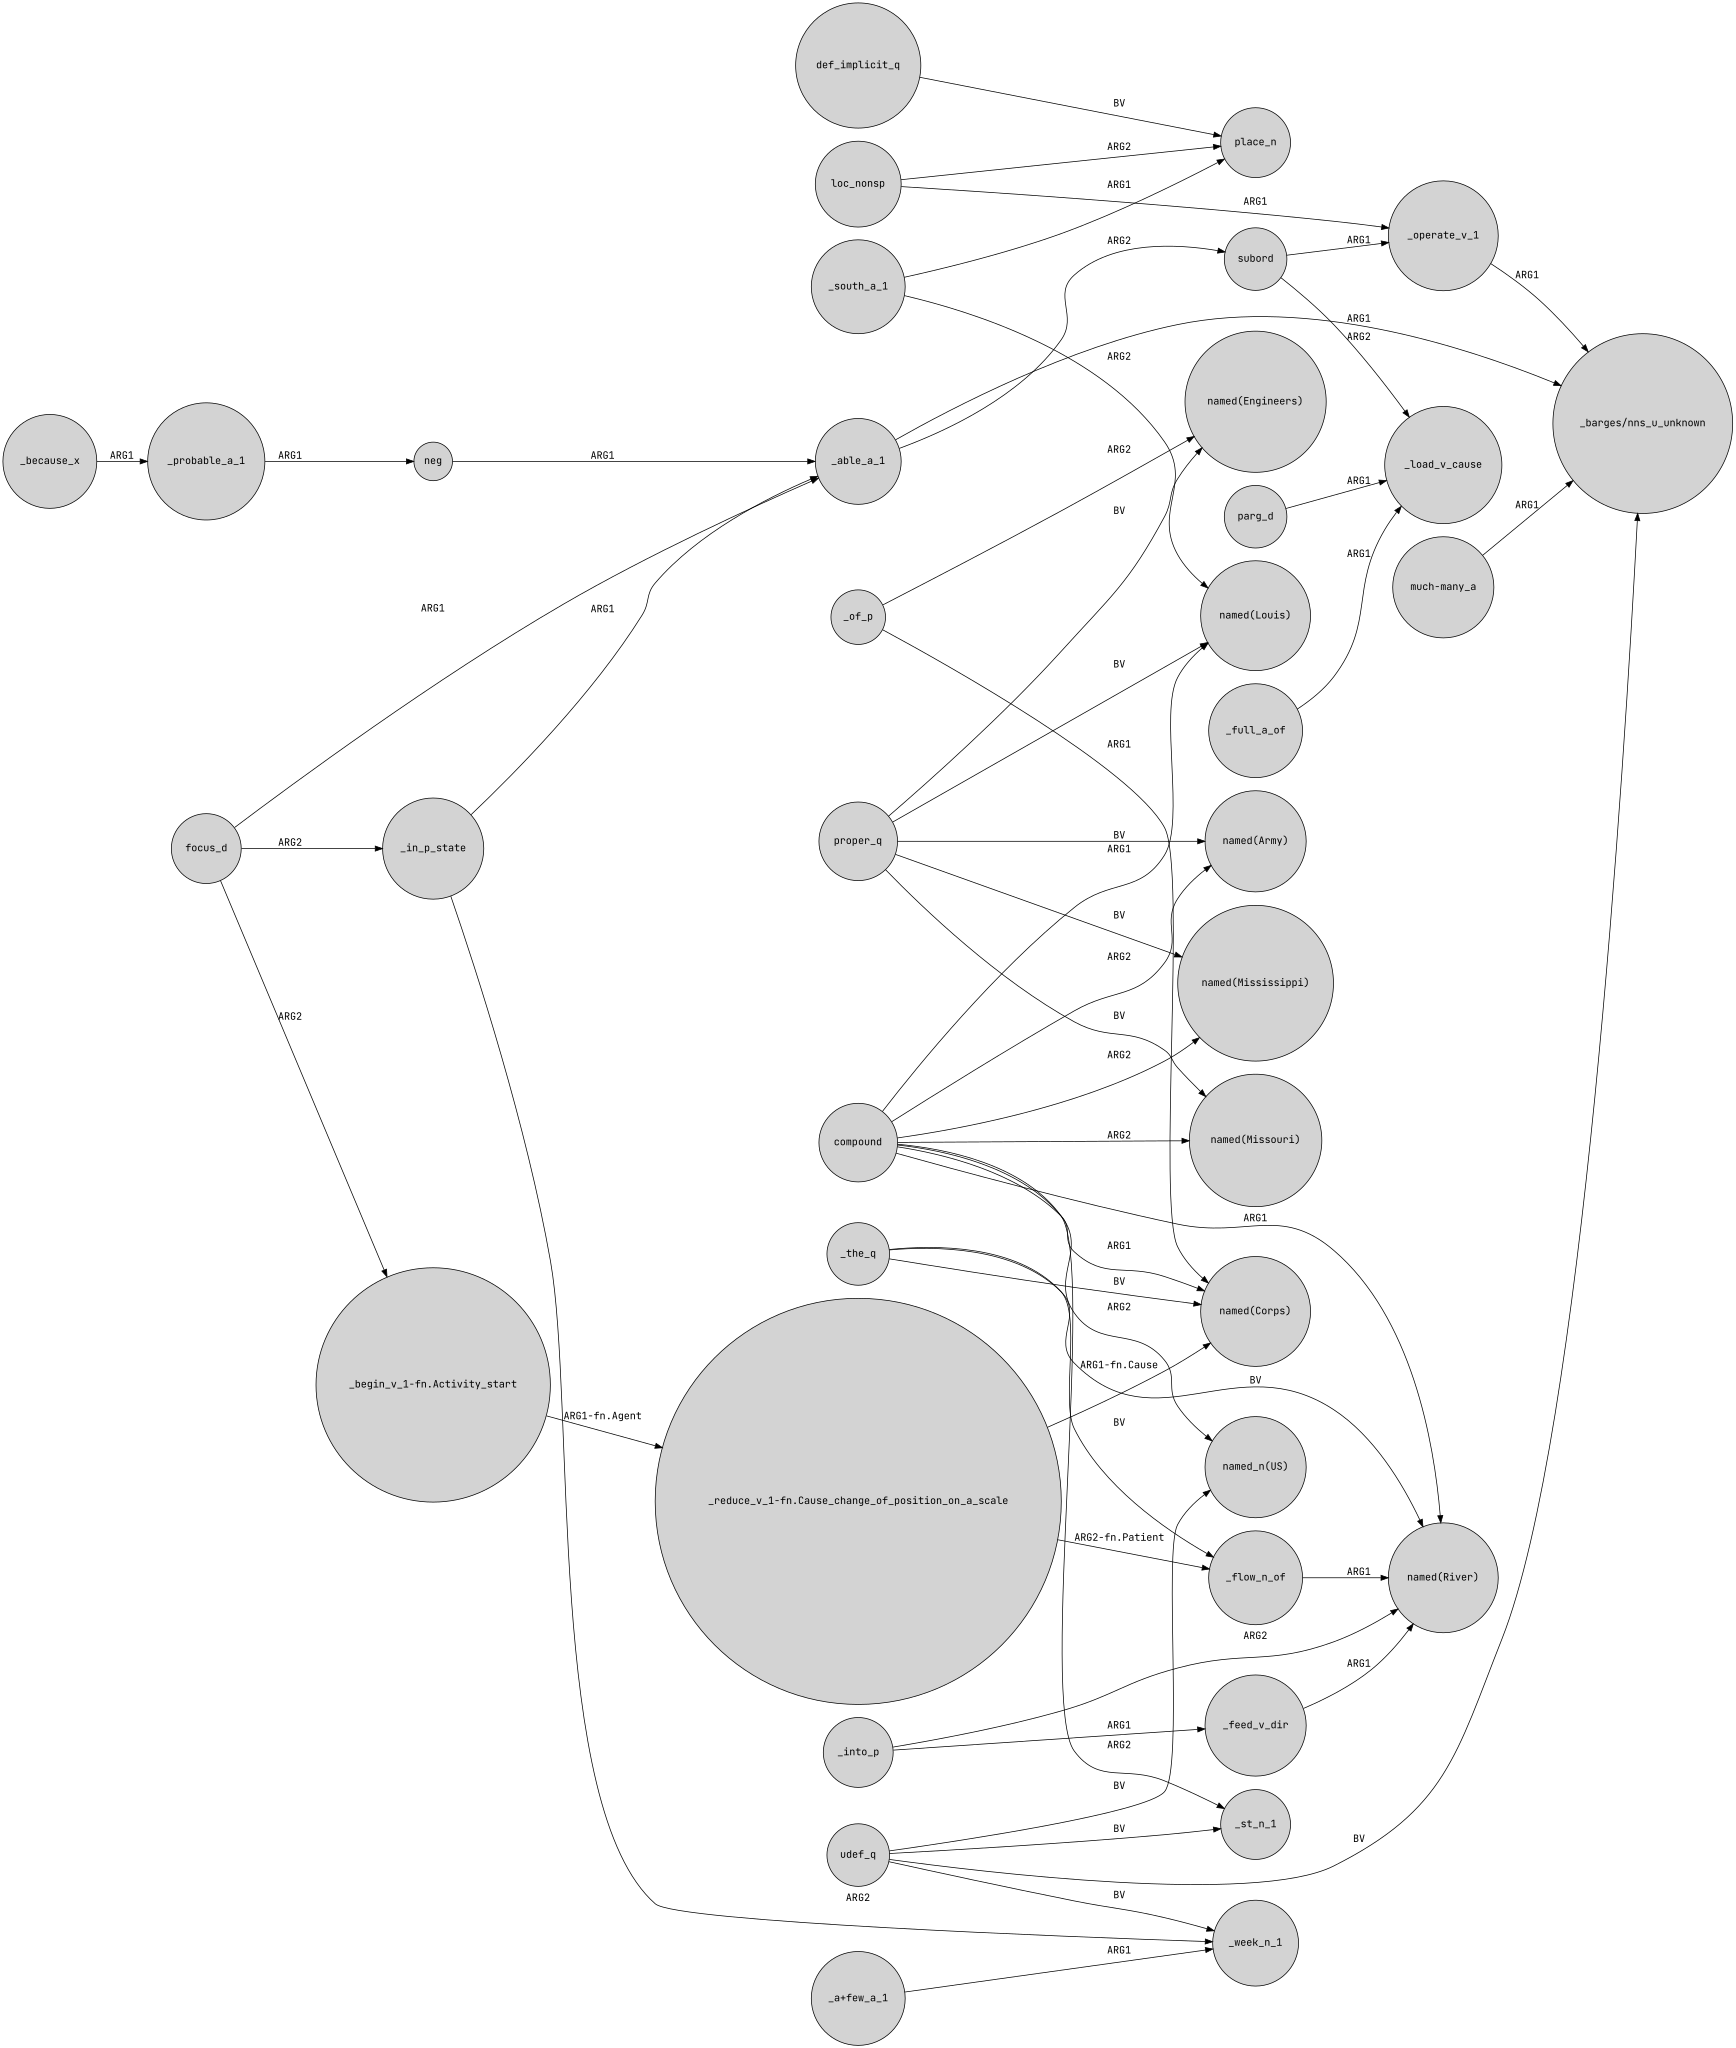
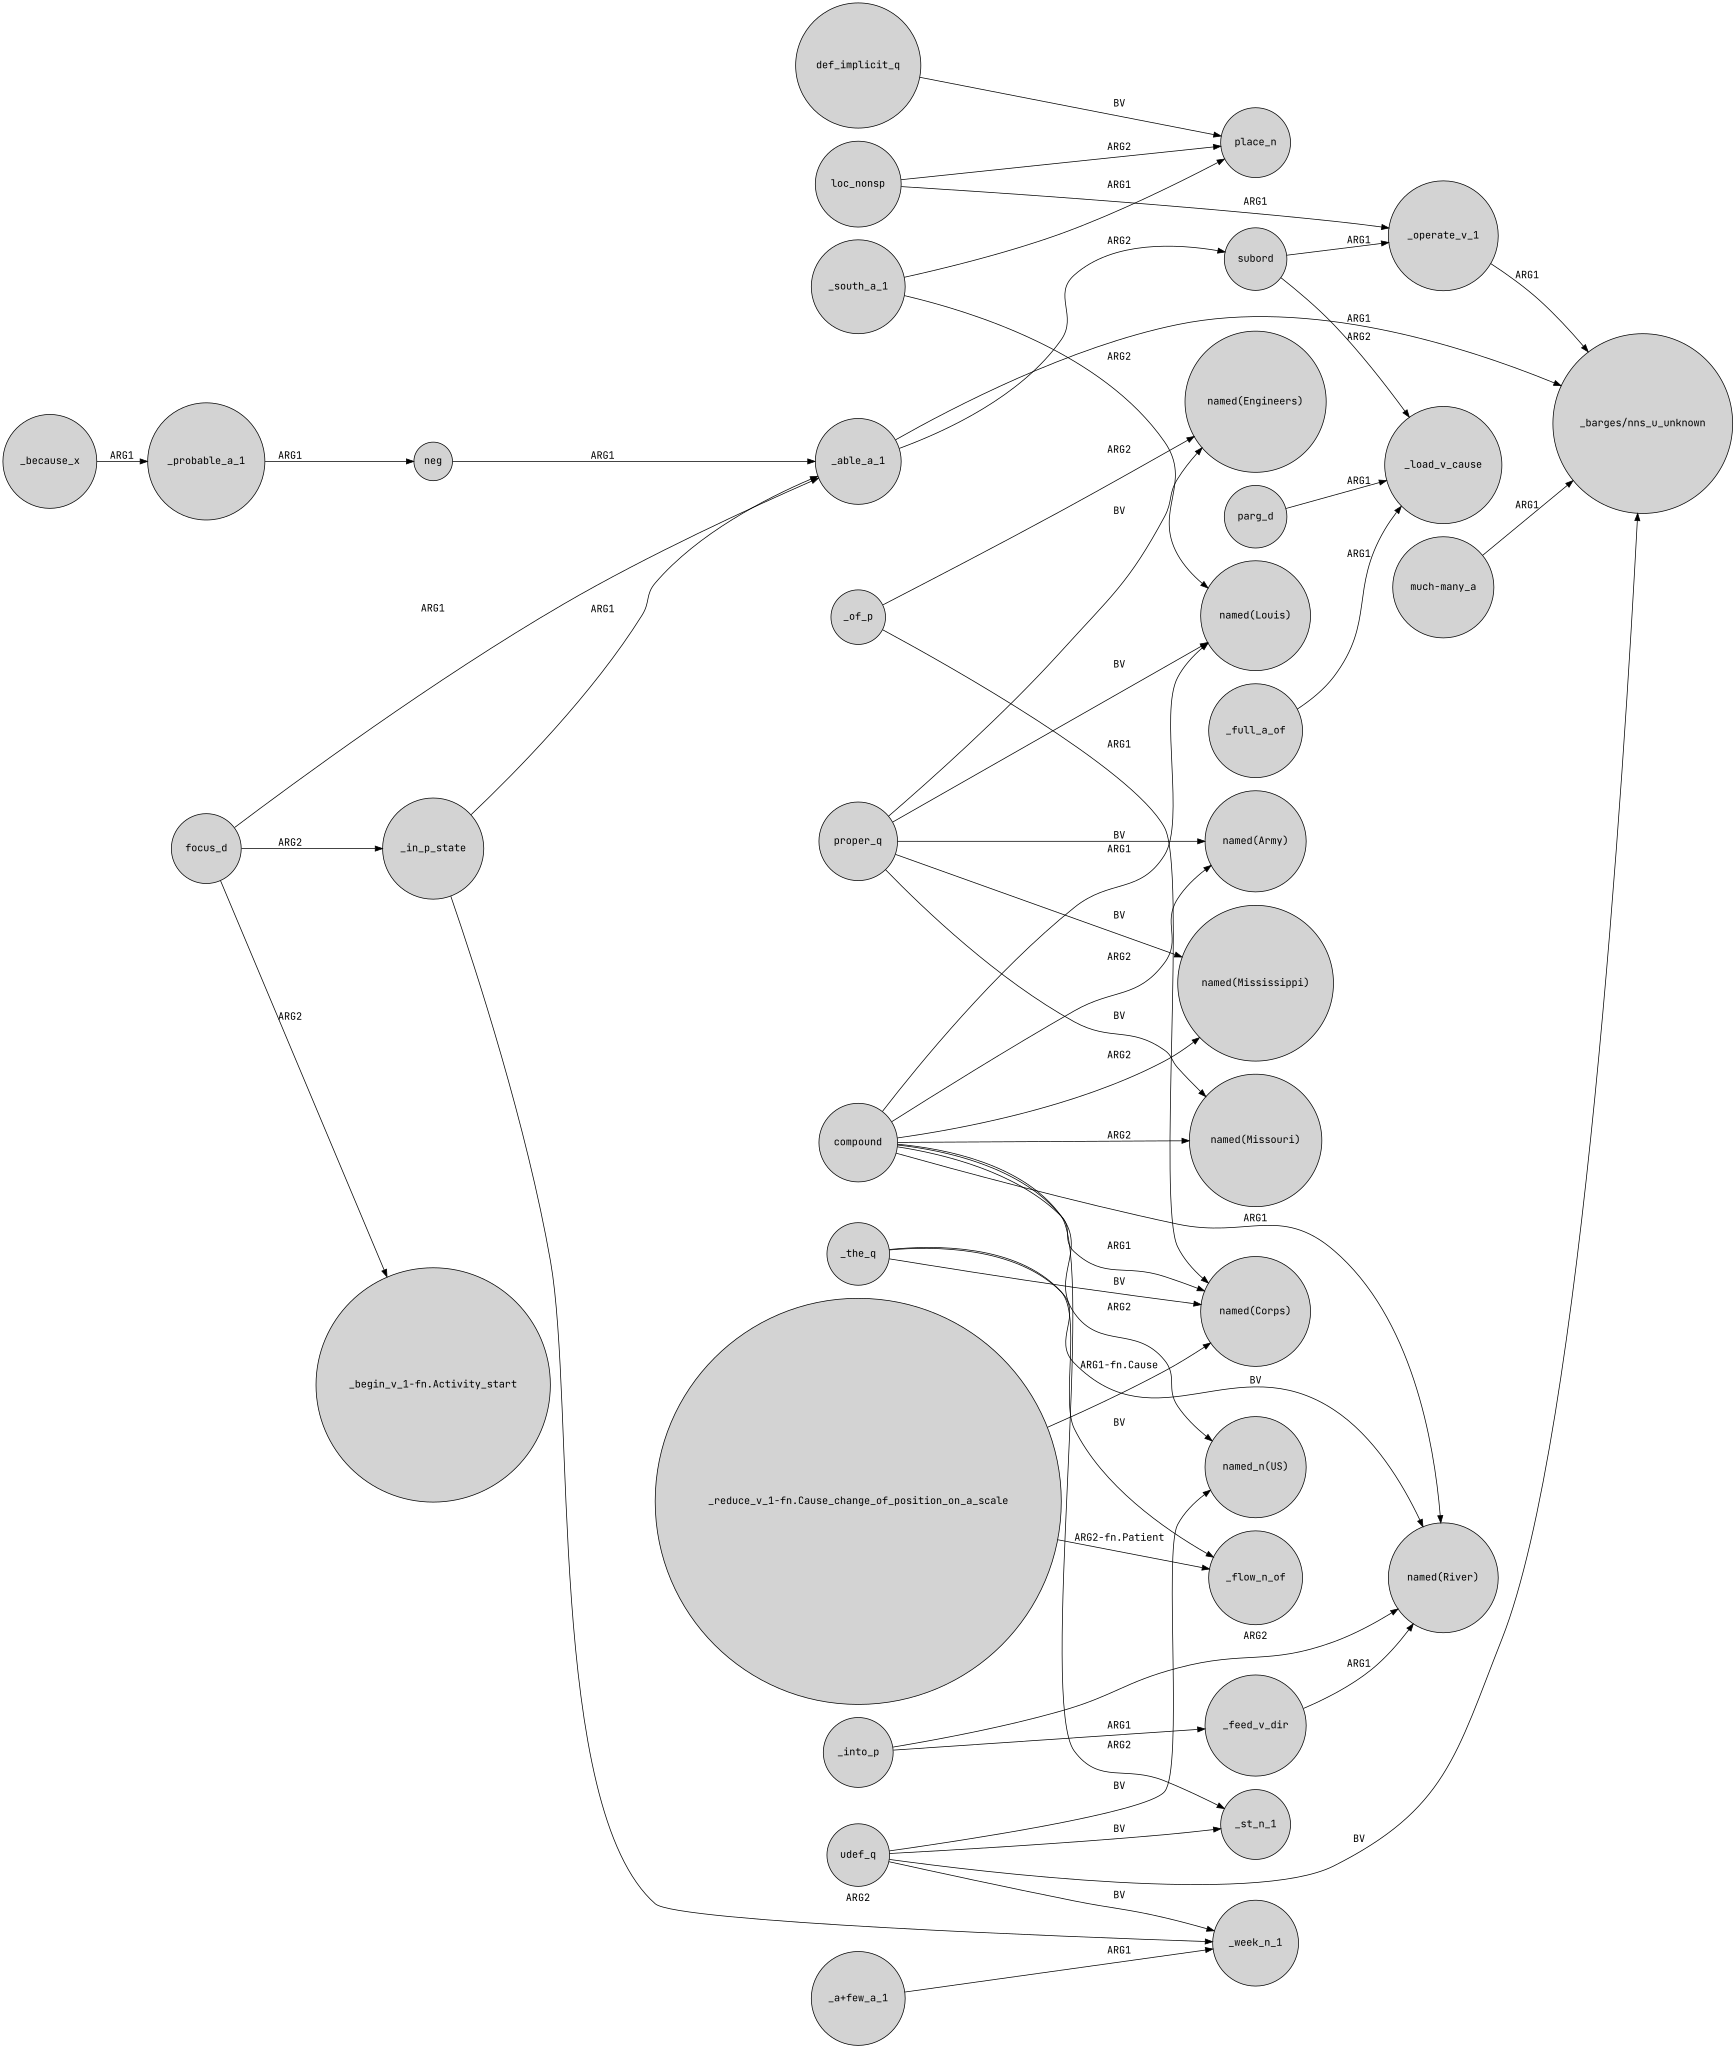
(601, 1431) -> none
(1342, 1578) -> none
